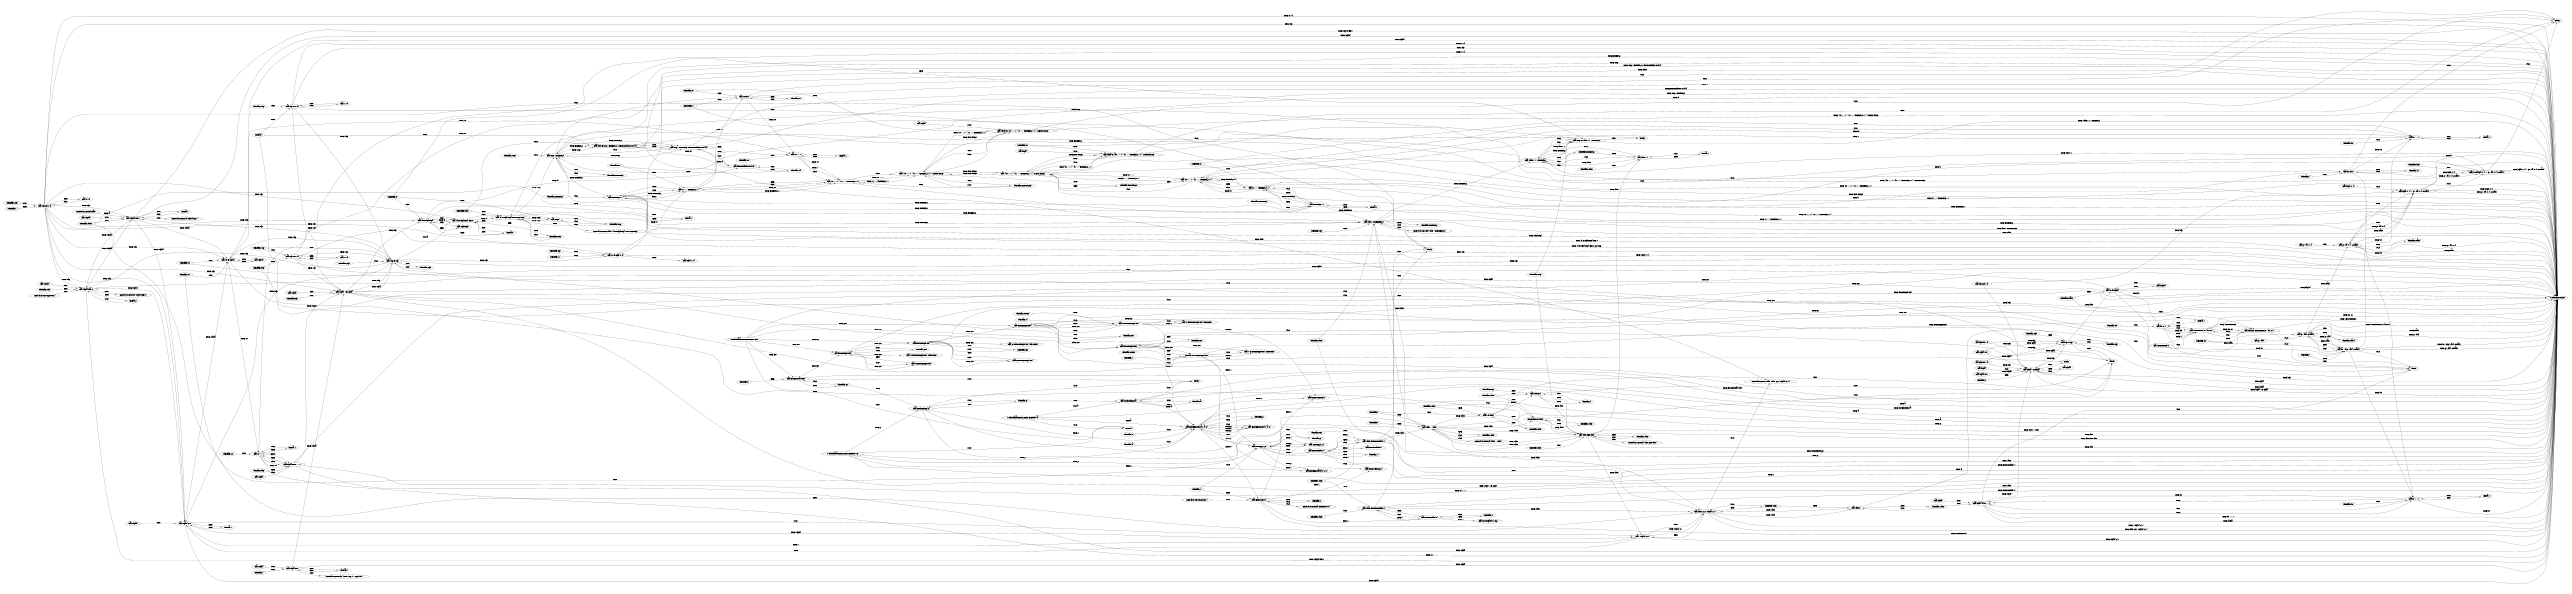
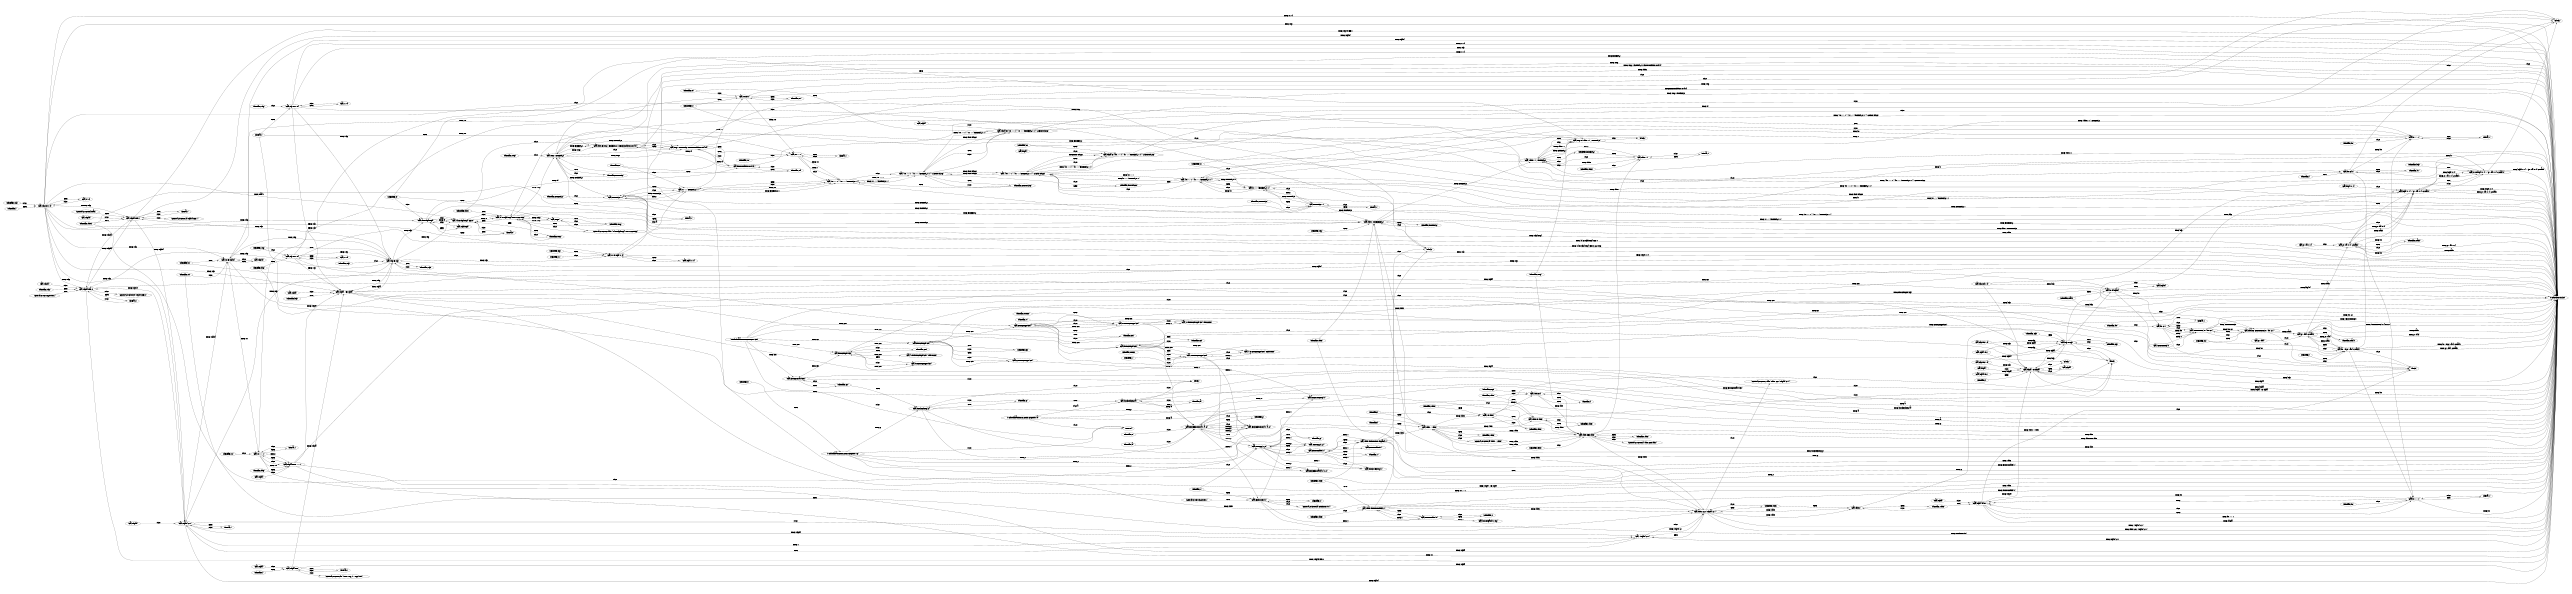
(1705, 84) -> (1705, 84)
(1698, 98) -> (1725, 107)
(689, 151) -> (689, 151)
none -> (2451, 182)
(259, 194) -> (259, 194)
(86, 205) -> (86, 205)
(107, 213) -> (107, 213)
(654, 222) -> (654, 222)
none -> (549, 229)
(1179, 230) -> (1053, 483)
(1429, 231) -> none
(185, 235) -> none
(425, 237) -> (425, 237)
none -> (2210, 240)
(377, 251) -> (403, 238)
none -> (651, 262)
none -> (2049, 285)
(1903, 292) -> (1903, 292)
(1242, 334) -> (1176, 369)
(1023, 344) -> none
(2232, 347) -> (2284, 333)
(1197, 356) -> (1197, 356)
(767, 381) -> (795, 416)
(1535, 419) -> (1535, 419)
(1111, 423) -> (1149, 419)
(1316, 433) -> none
(1060, 434) -> (1094, 410)
(1374, 441) -> (1374, 441)
(1959, 469) -> (1959, 469)
(1614, 485) -> (1646, 468)
(1322, 490) -> (1311, 463)
